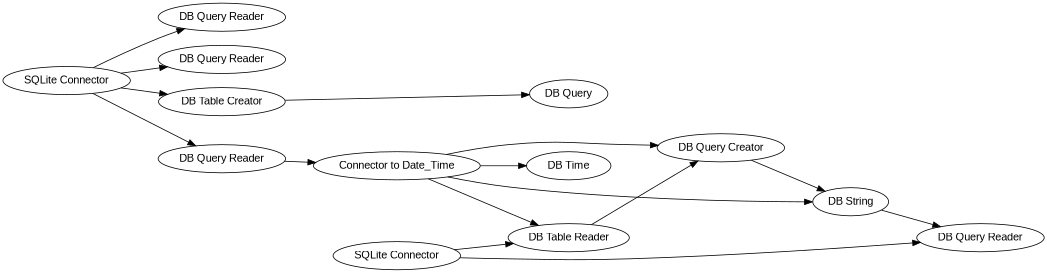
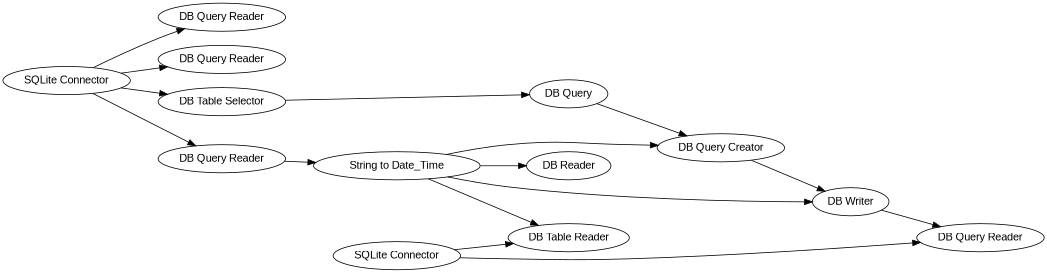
(222, 102) -> (222, 102)
(397, 166) -> (397, 166)
(569, 166) -> (569, 166)
(646, 192) -> (638, 118)
(851, 202) -> (851, 202)
